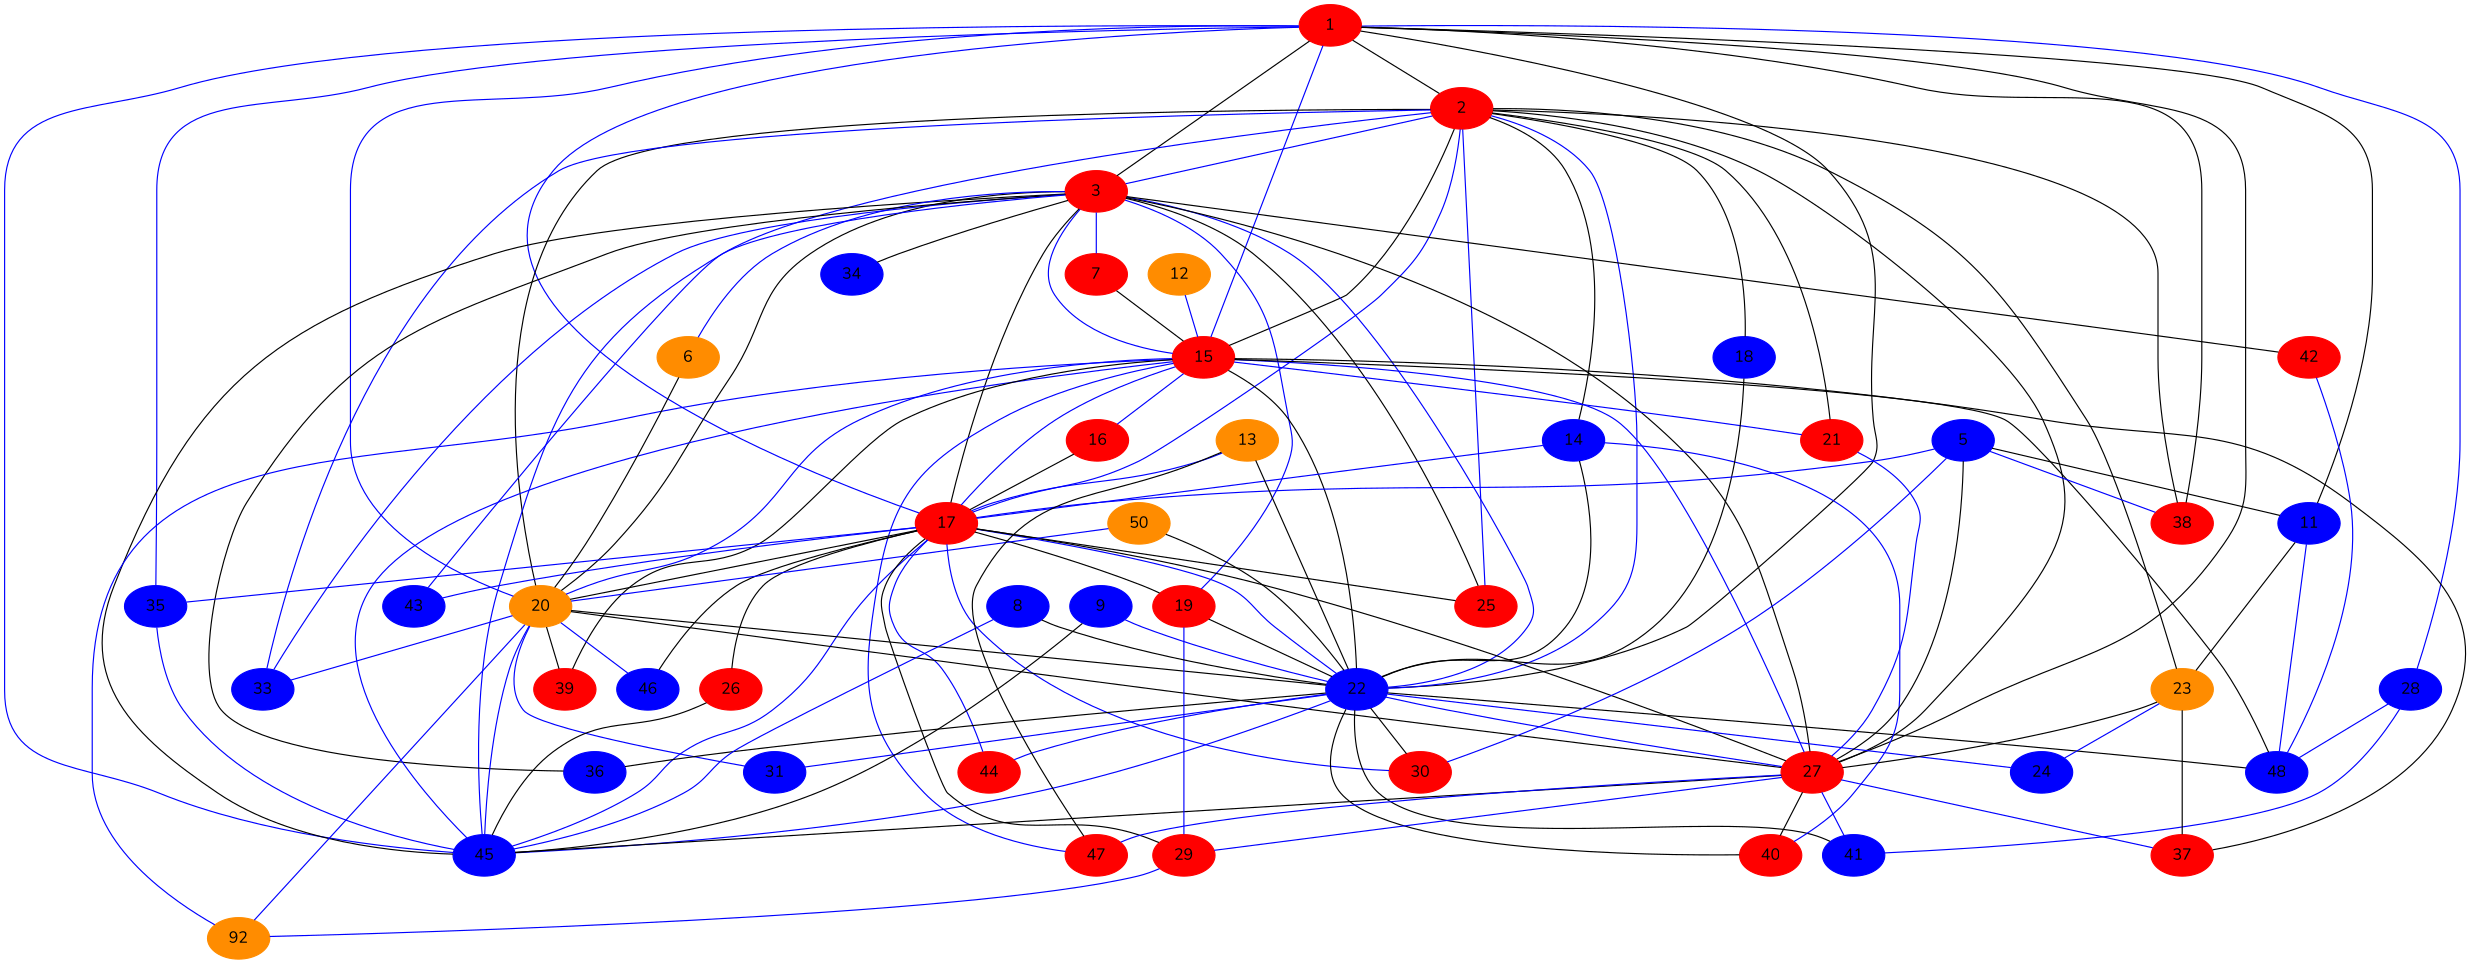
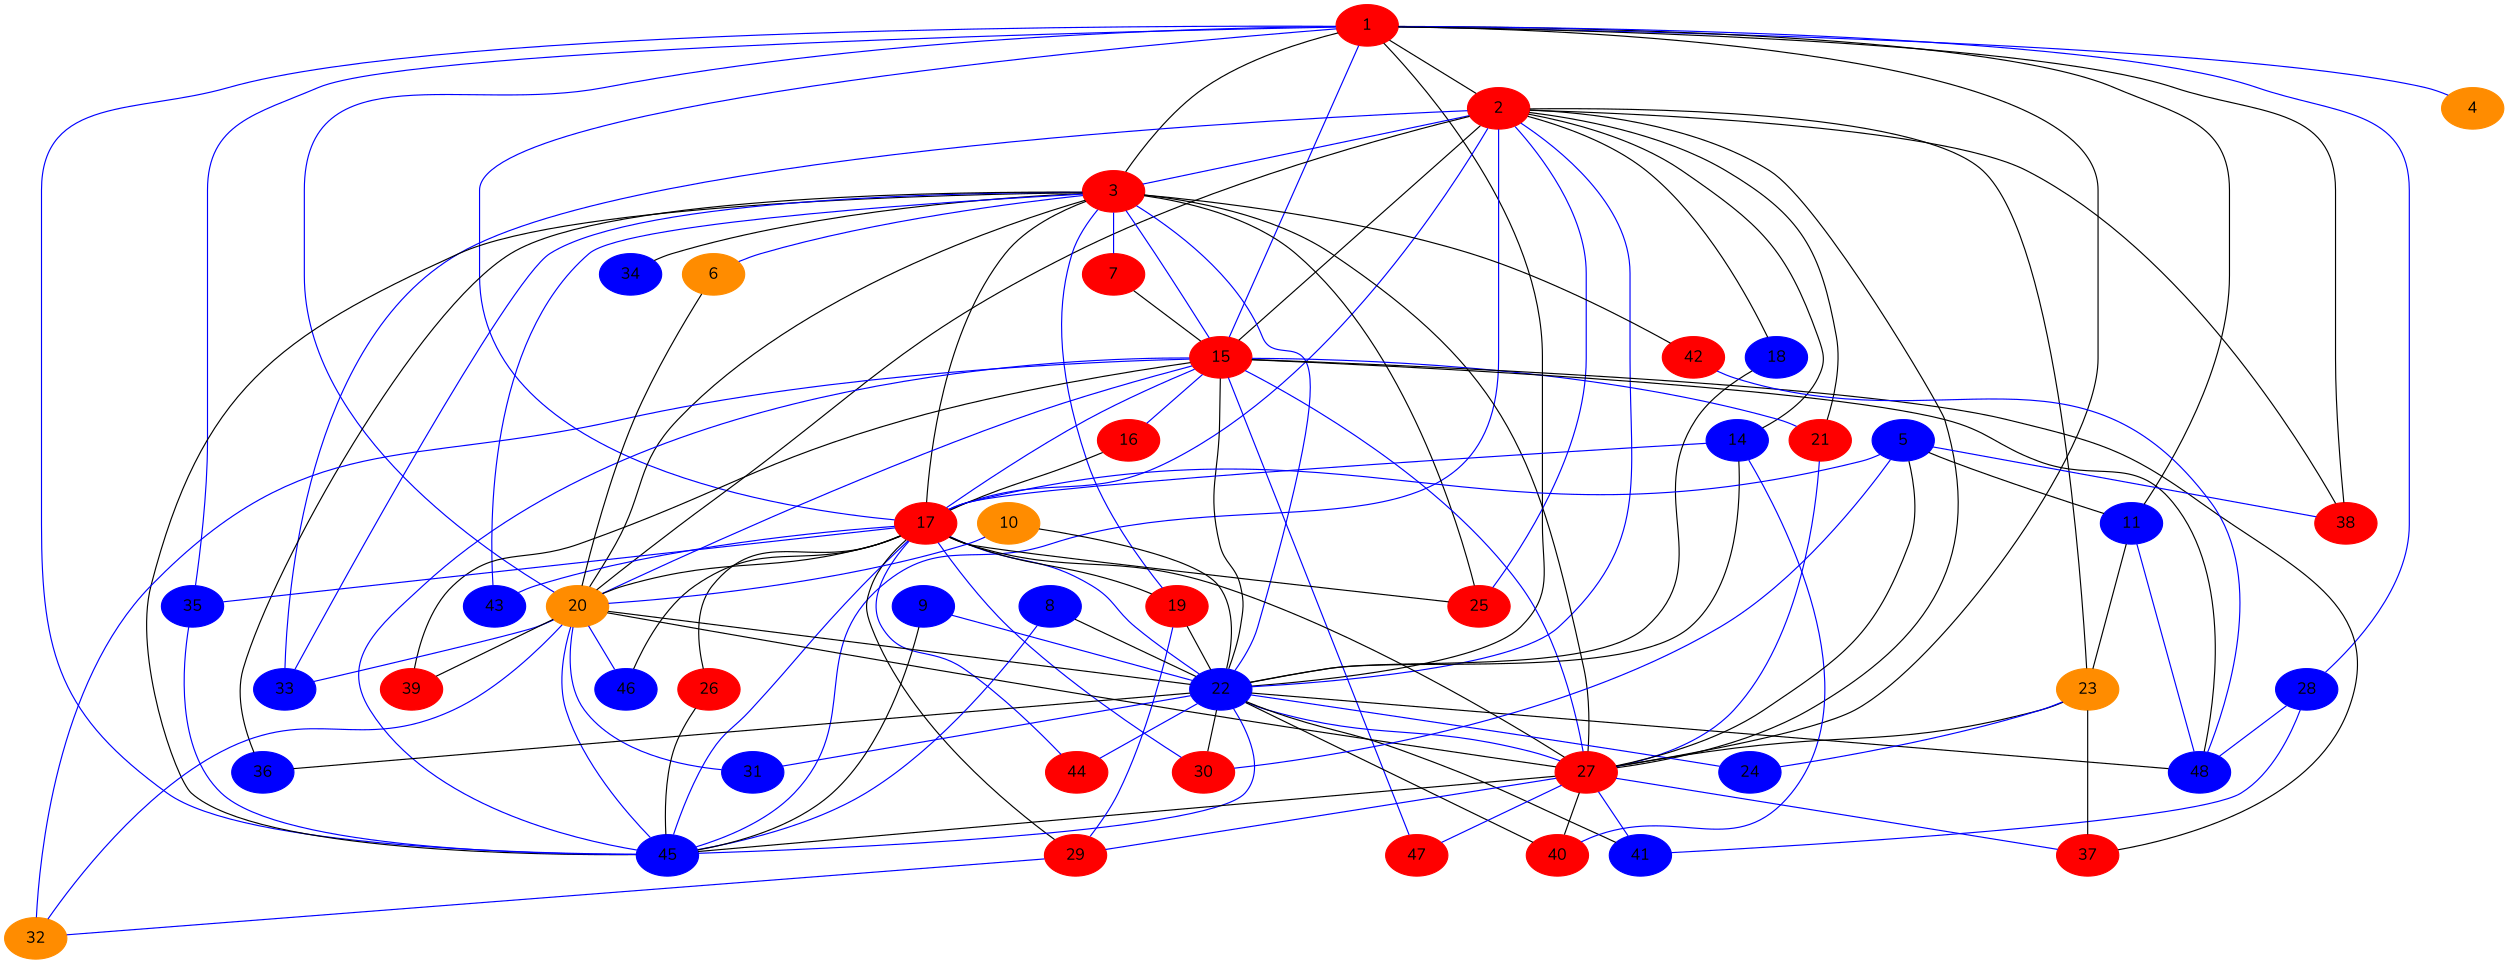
none -> (2473, 108)
(1179, 274) -> none
(1247, 440) -> none
(1139, 523) -> (1009, 523)
(239, 938) -> (36, 938)
